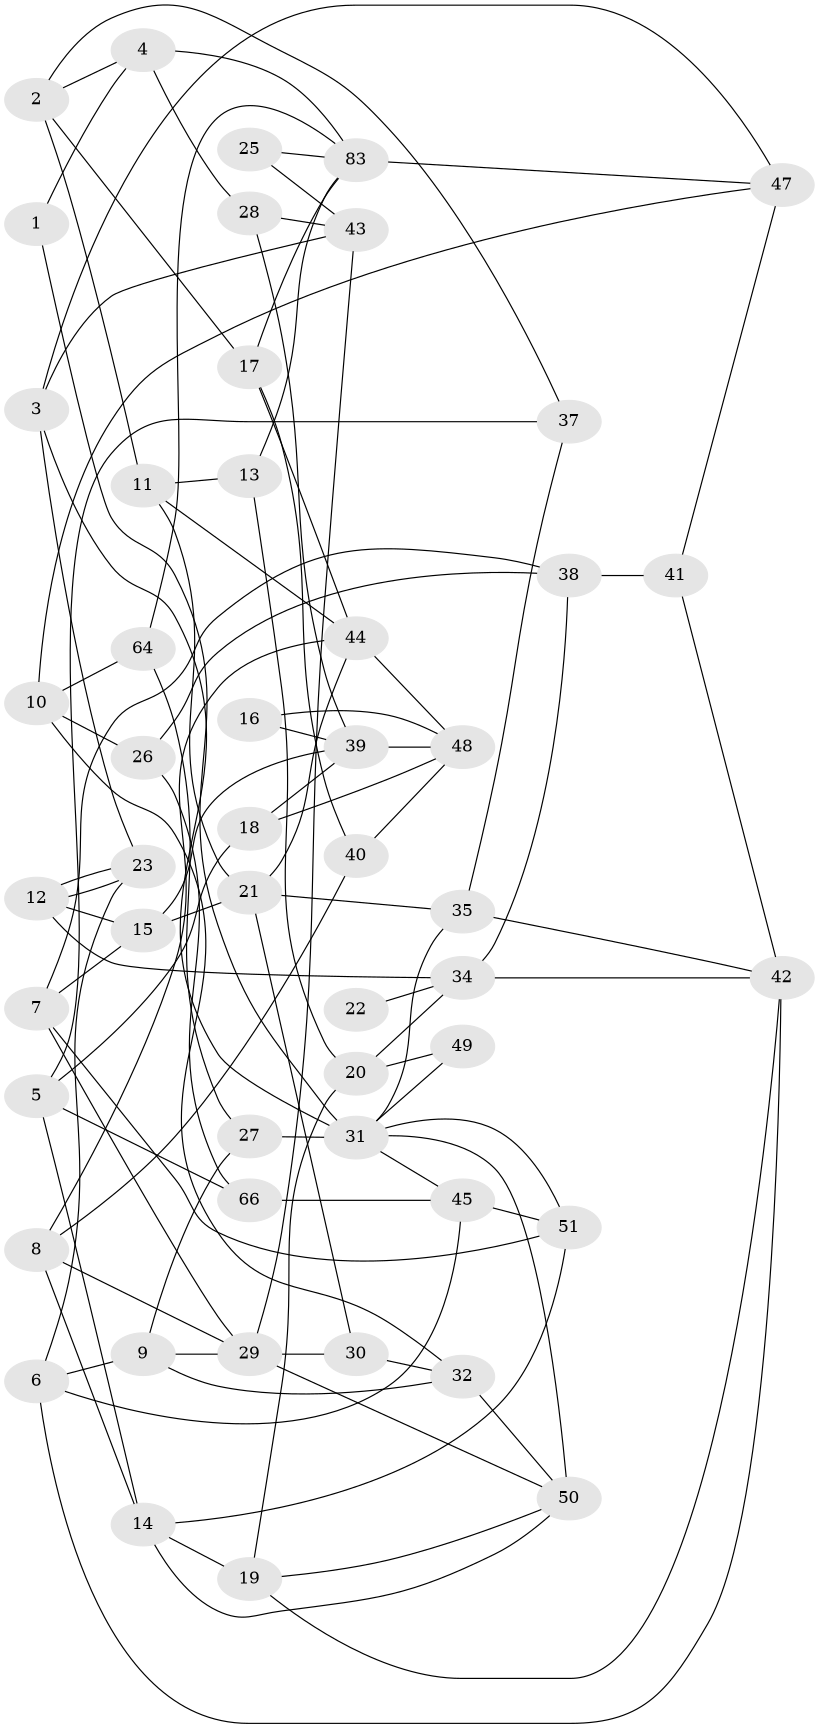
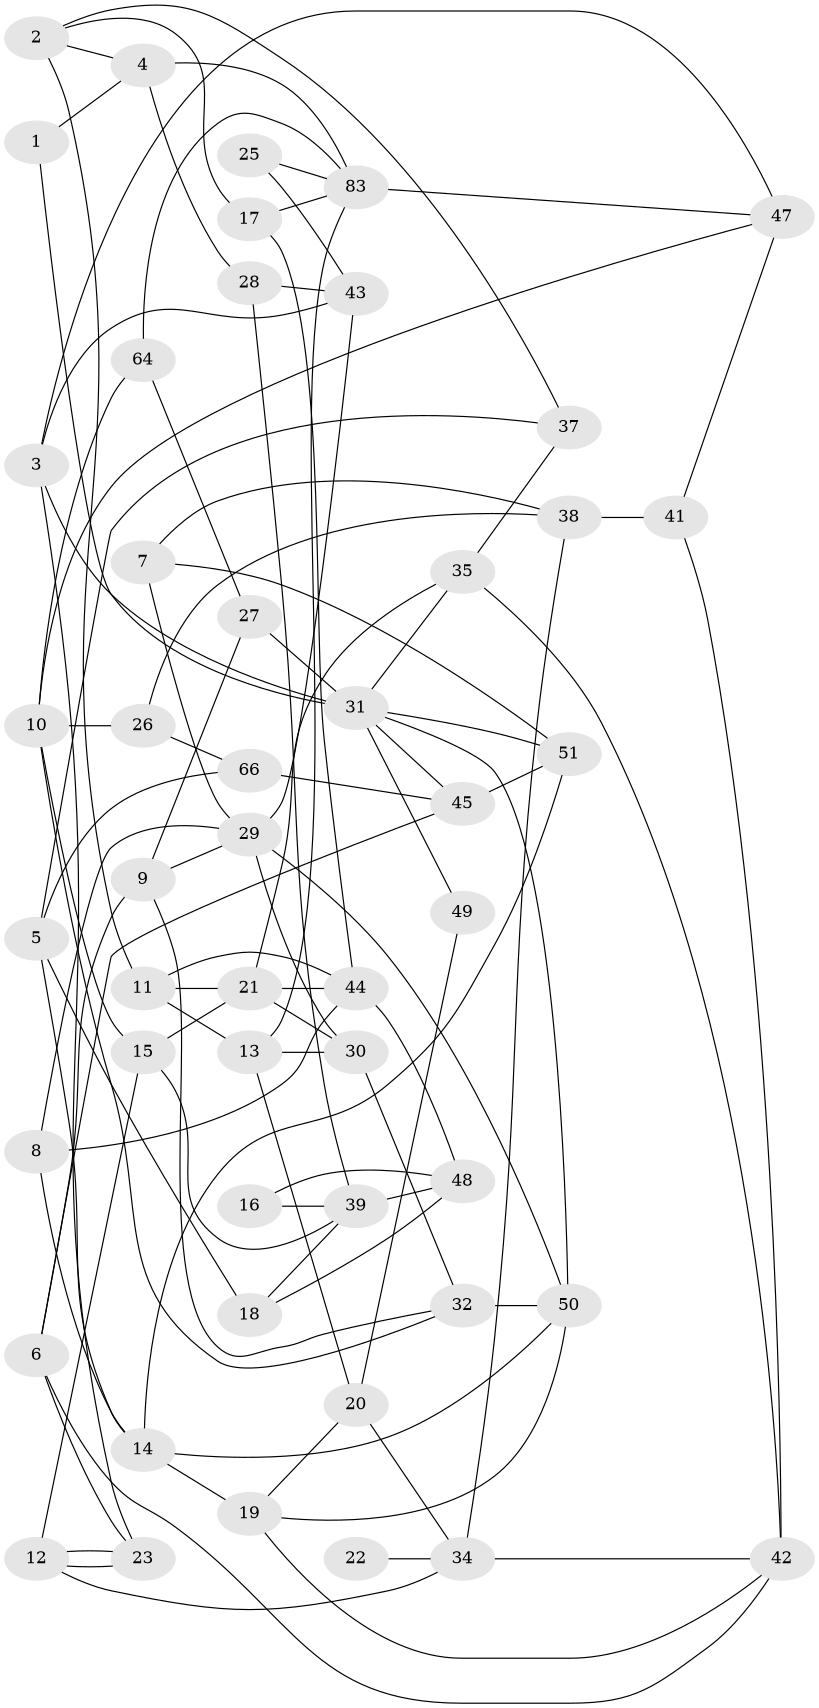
(356, 856) -> none
(95, 966) -> (87, 953)
none -> (298, 1052)
